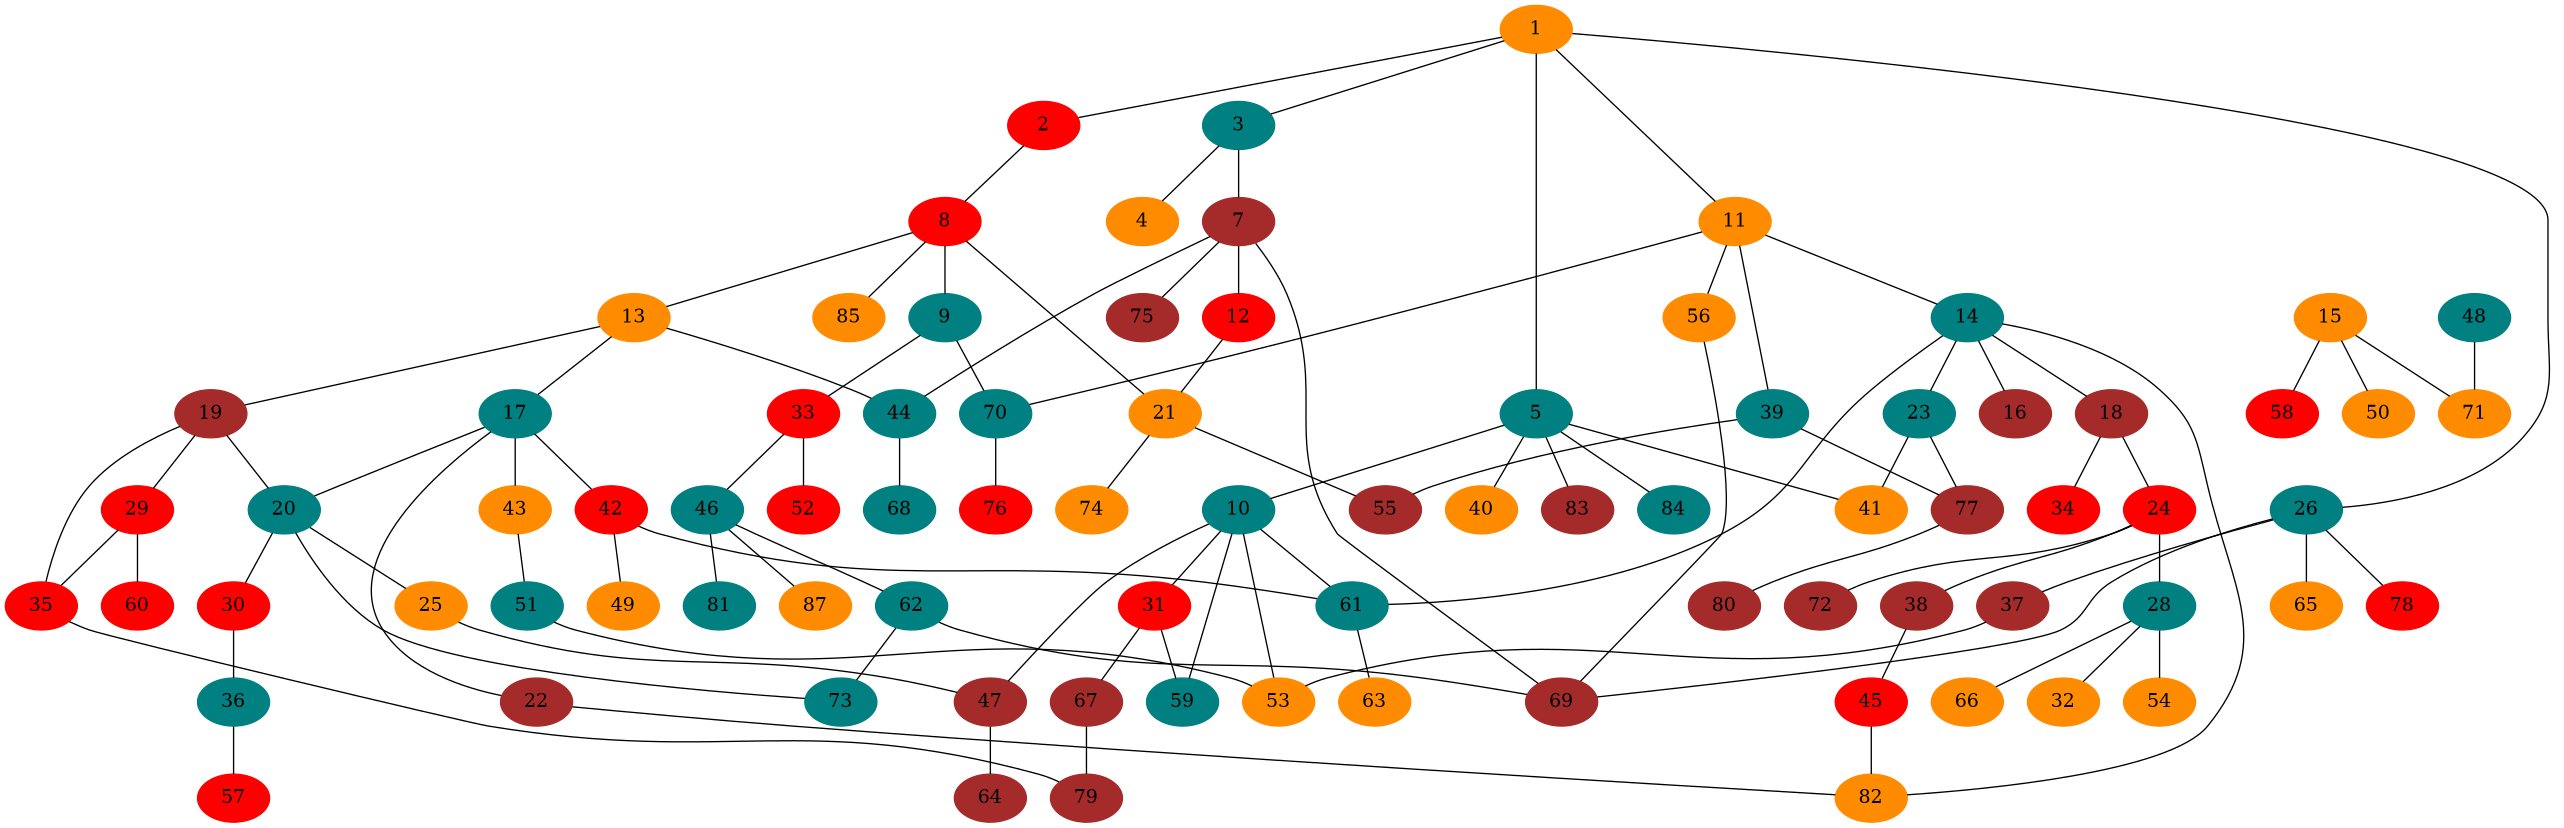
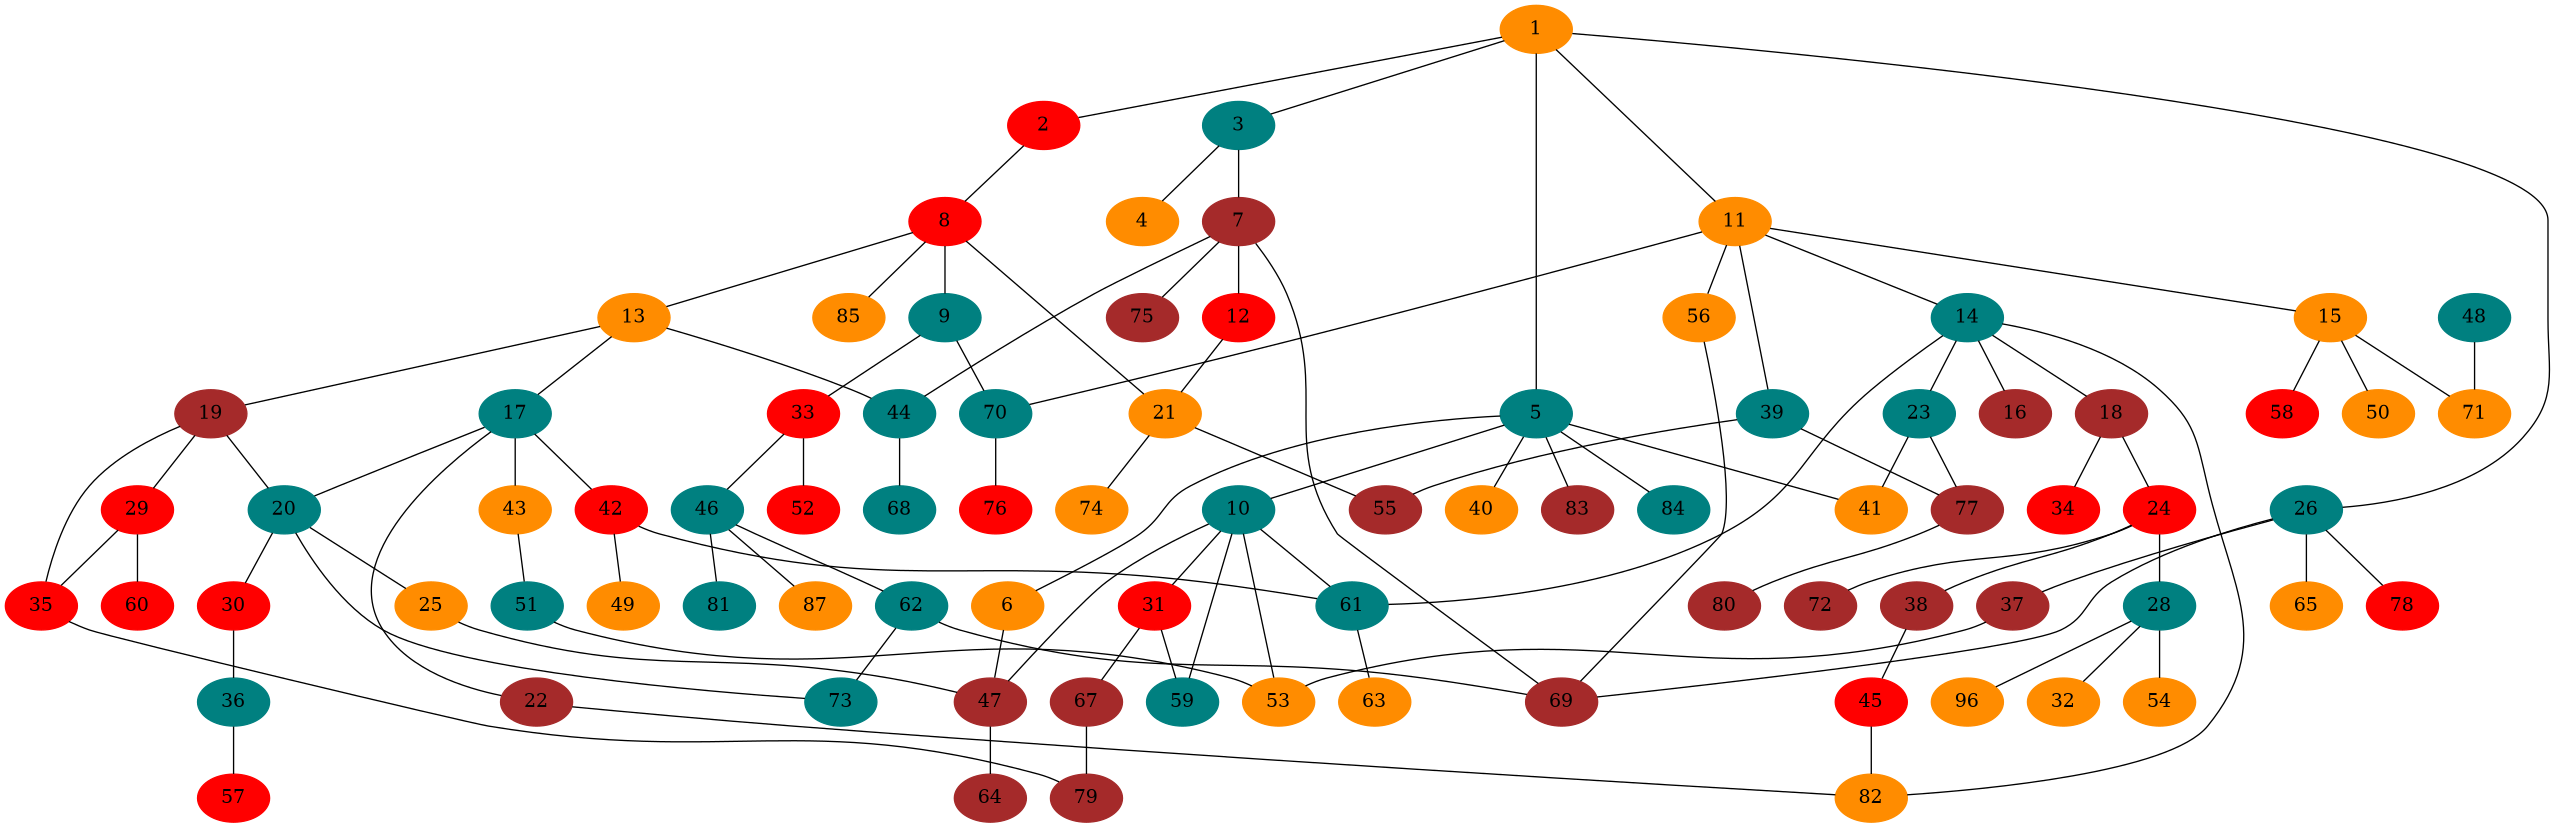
none -> (2033, 270)
none -> (1008, 606)
(1967, 702) -> (1967, 702)
